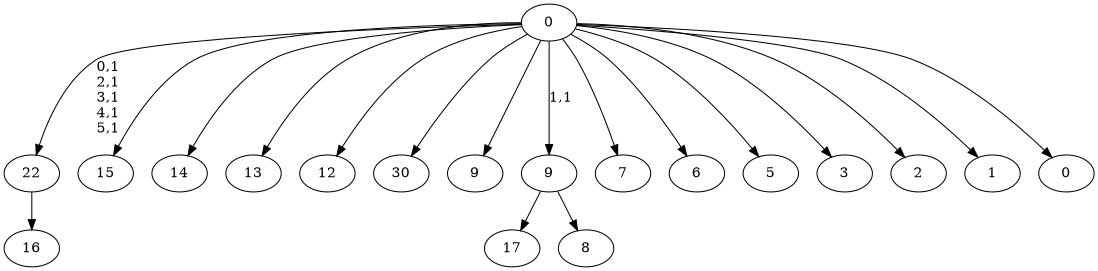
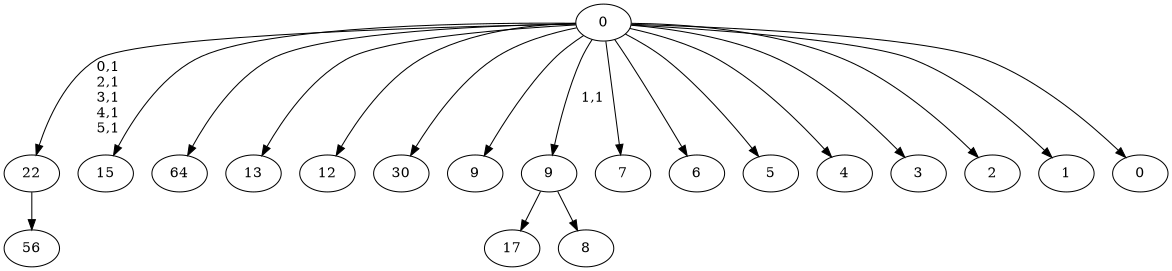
(180, 173) -> (180, 173)
none -> (845, 173)
(32, 248) -> (32, 248)
